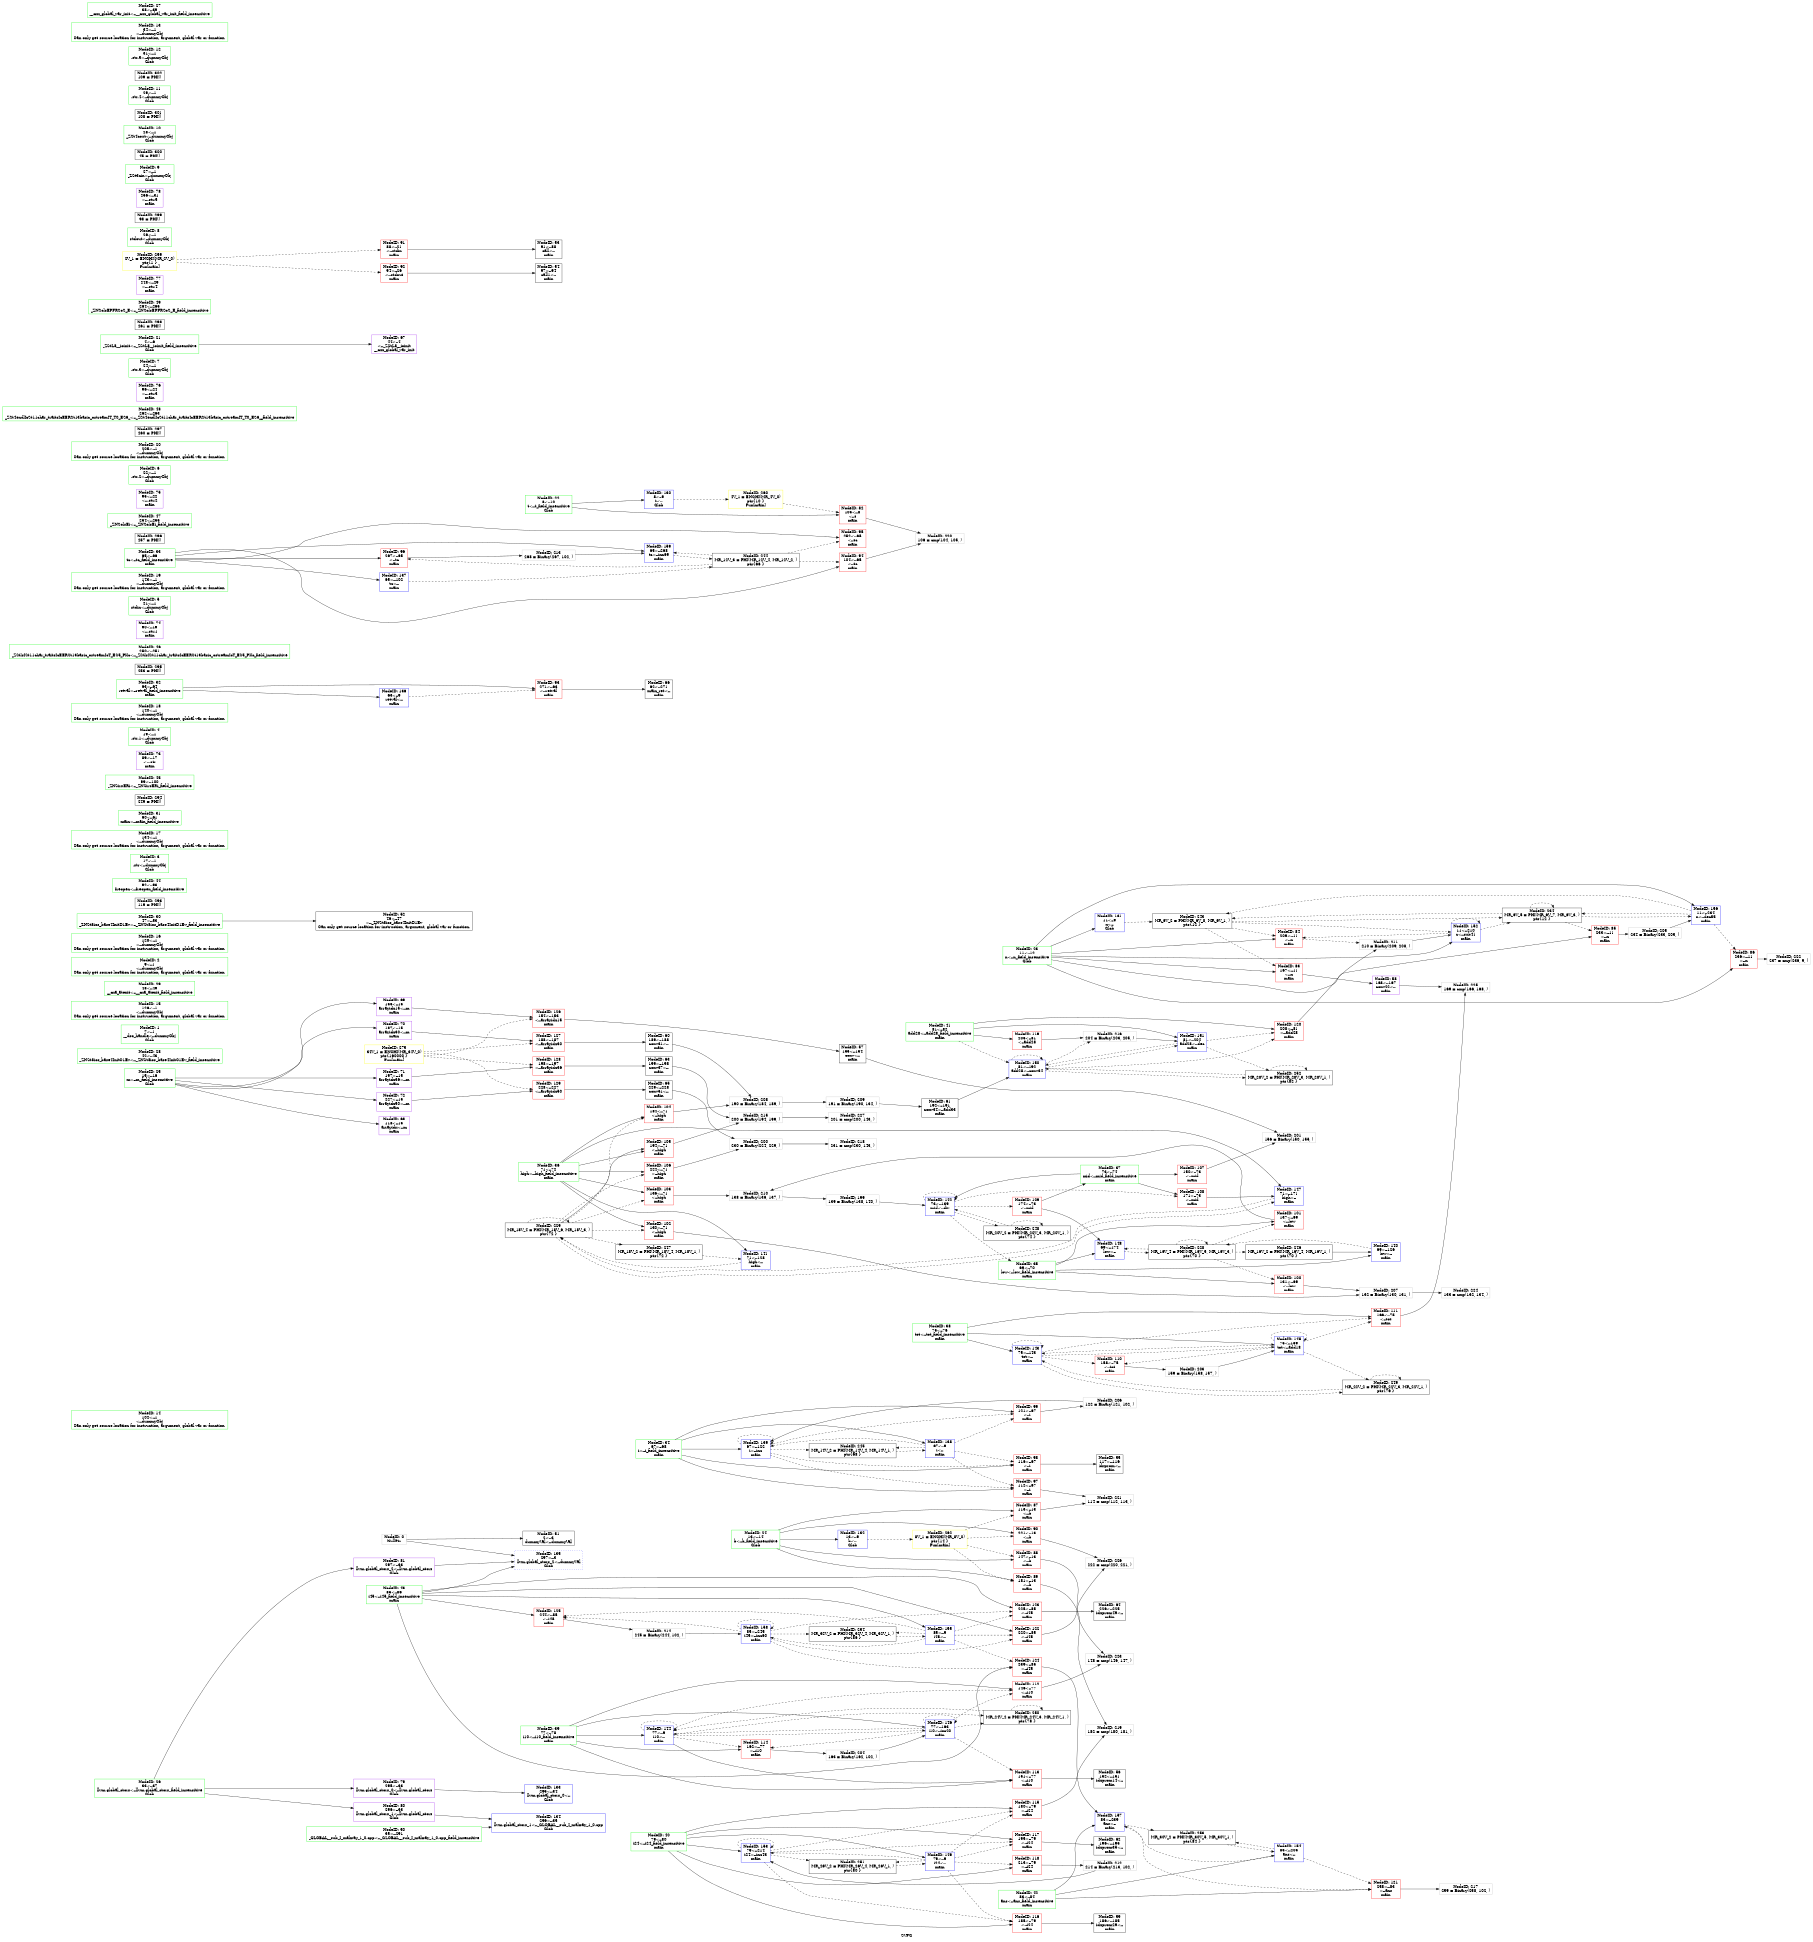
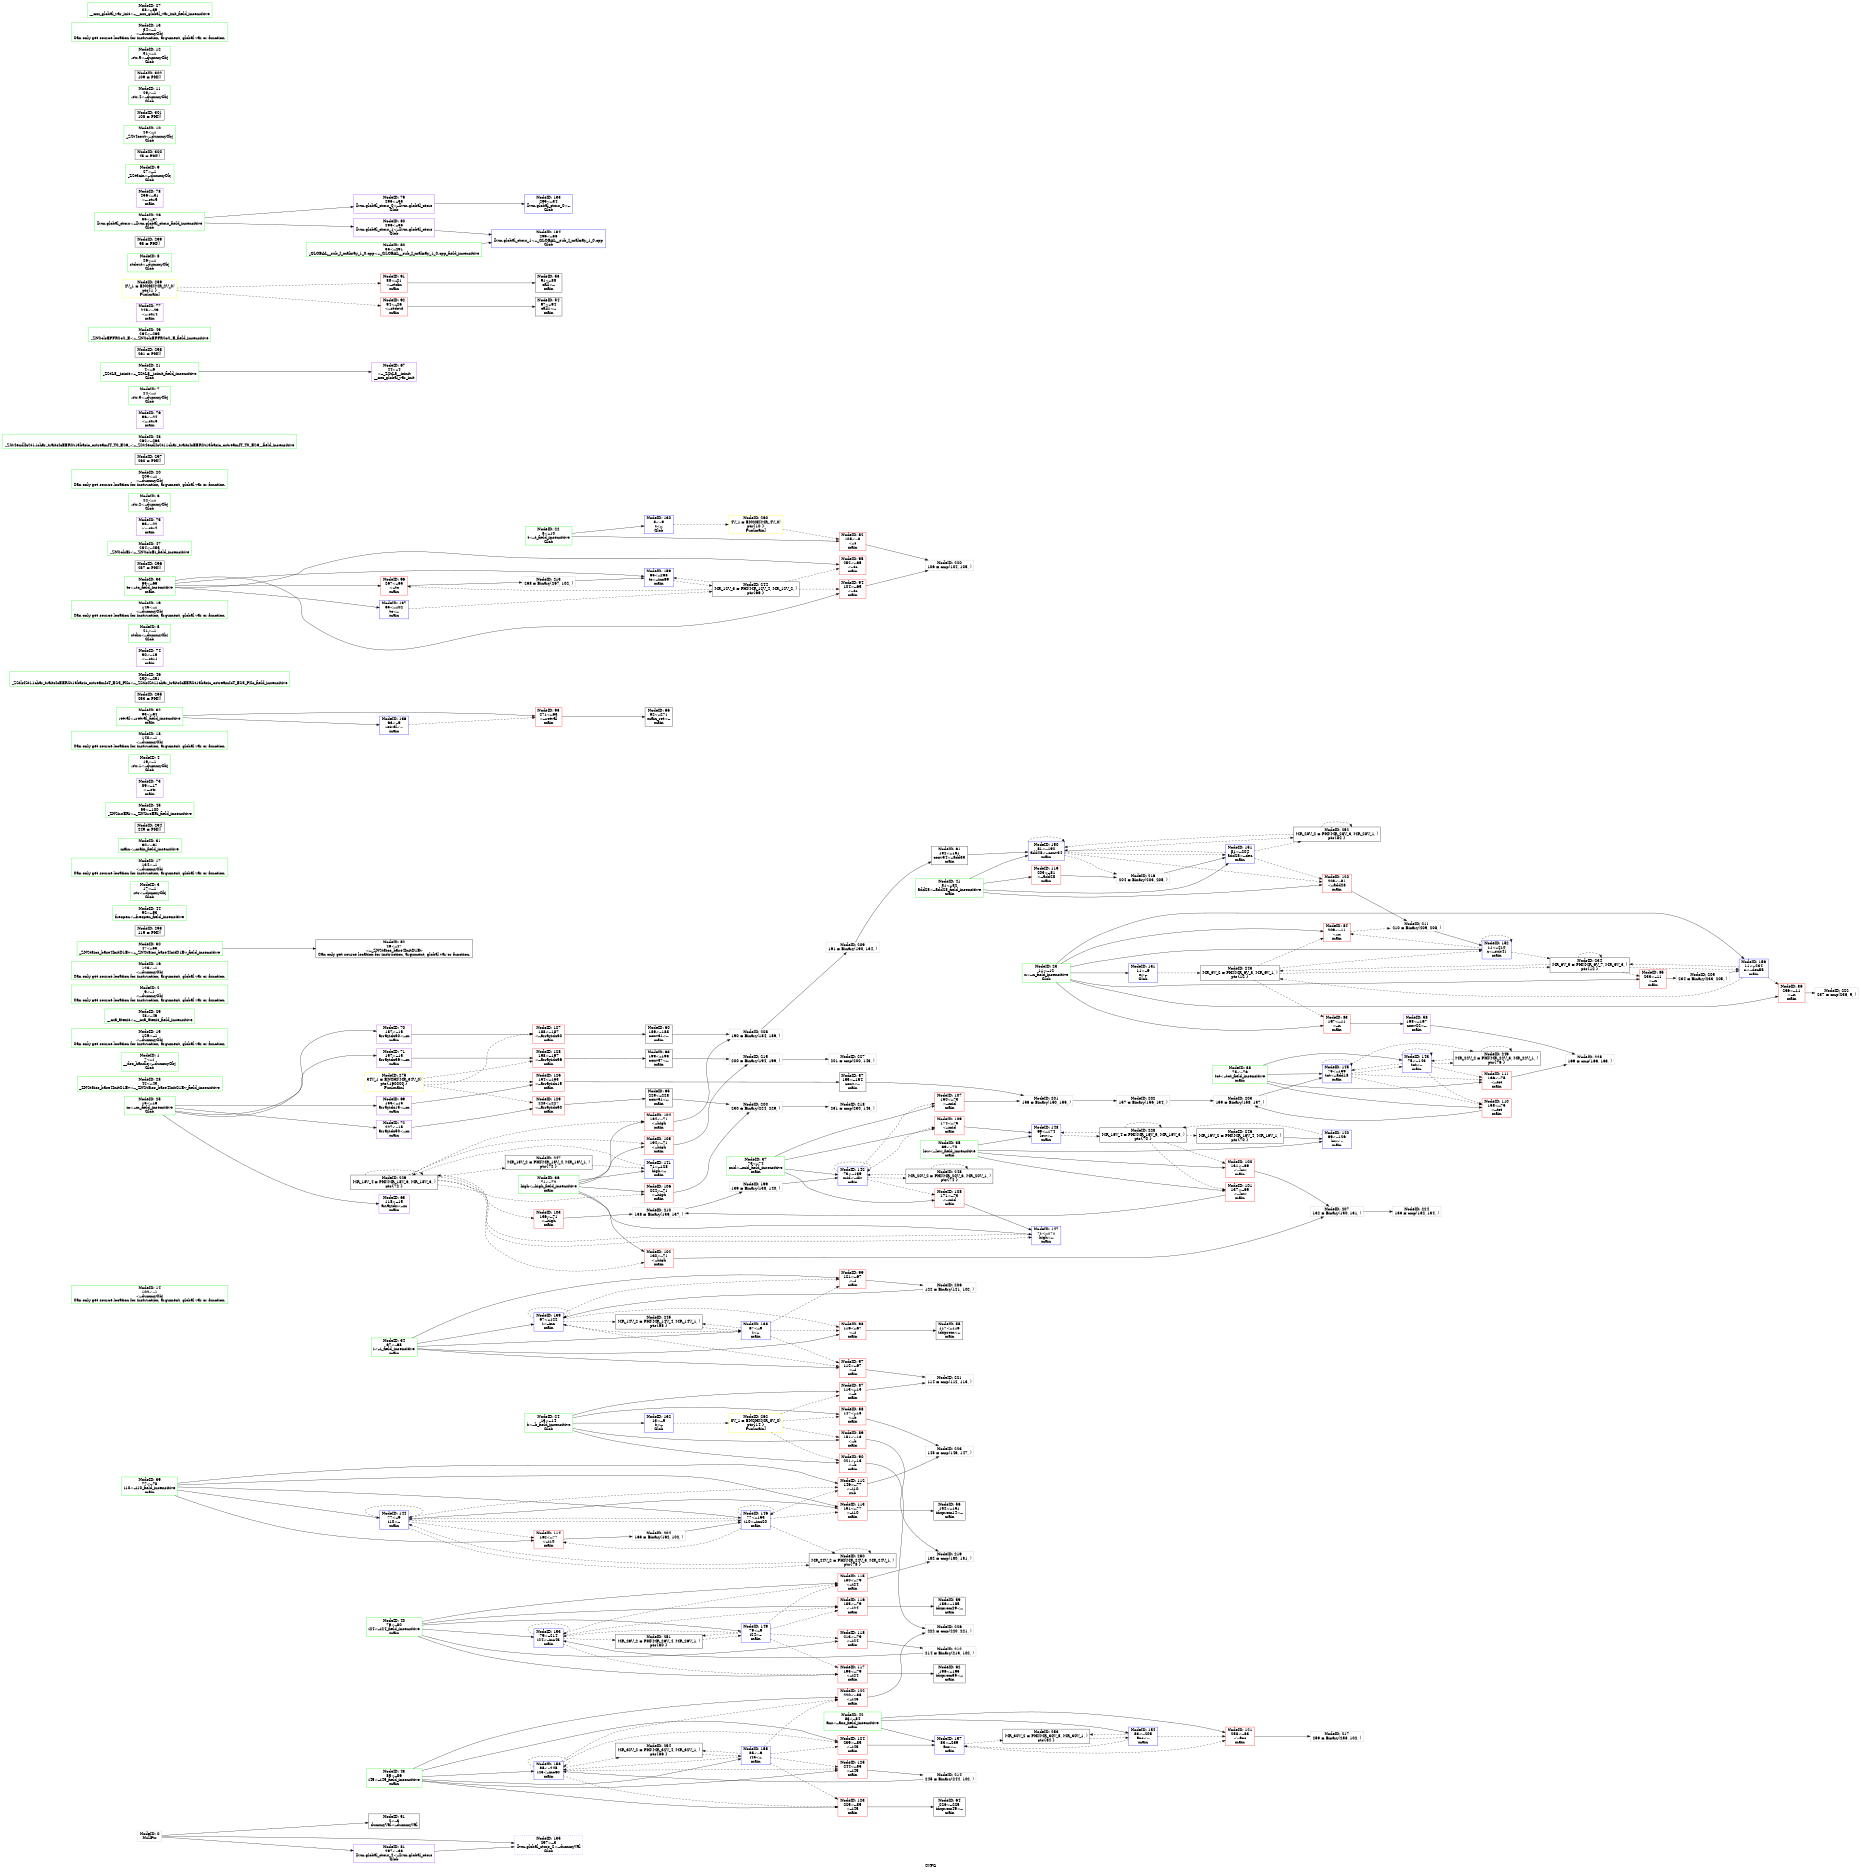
(982, 1052) -> (997, 866)
none -> (1143, 1101)
none -> (1373, 1101)
(612, 1165) -> (522, 1141)
(609, 1185) -> none
(1062, 1193) -> (858, 1145)
(978, 1239) -> (894, 1130)
(468, 1584) -> (477, 1774)
(231, 1652) -> (256, 1844)
(1027, 1697) -> (853, 1493)
